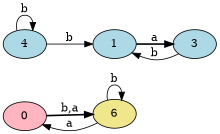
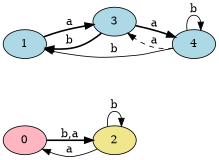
none -> (151, 29)
none -> (153, 47)
(159, 60) -> (79, 46)
(115, 114) -> (115, 140)
